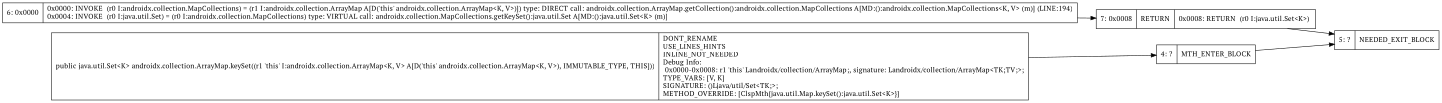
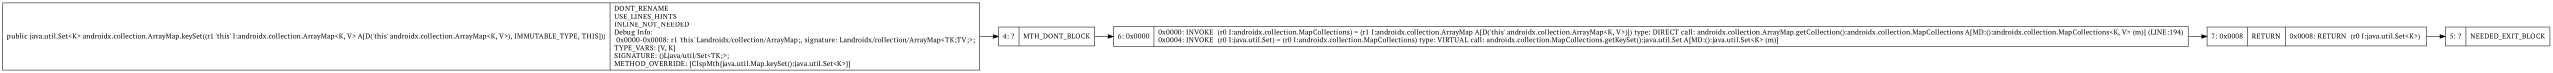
(1292, 48) -> (1101, 36)
(1216, 54) -> (1057, 36)
